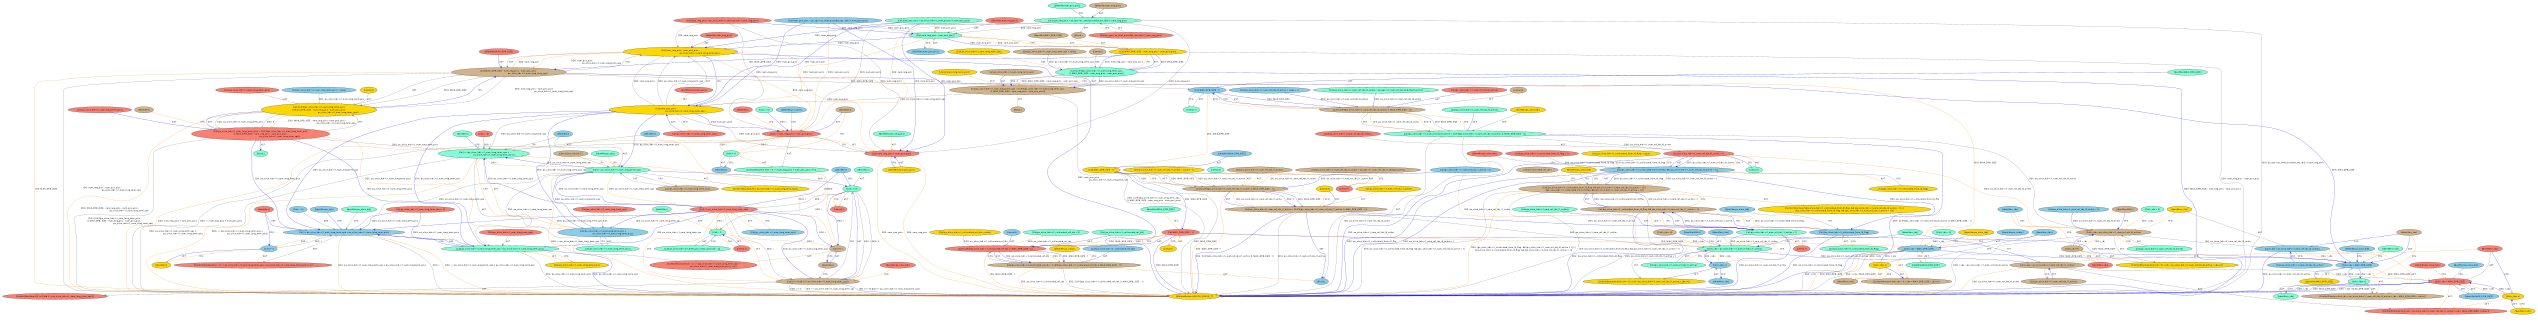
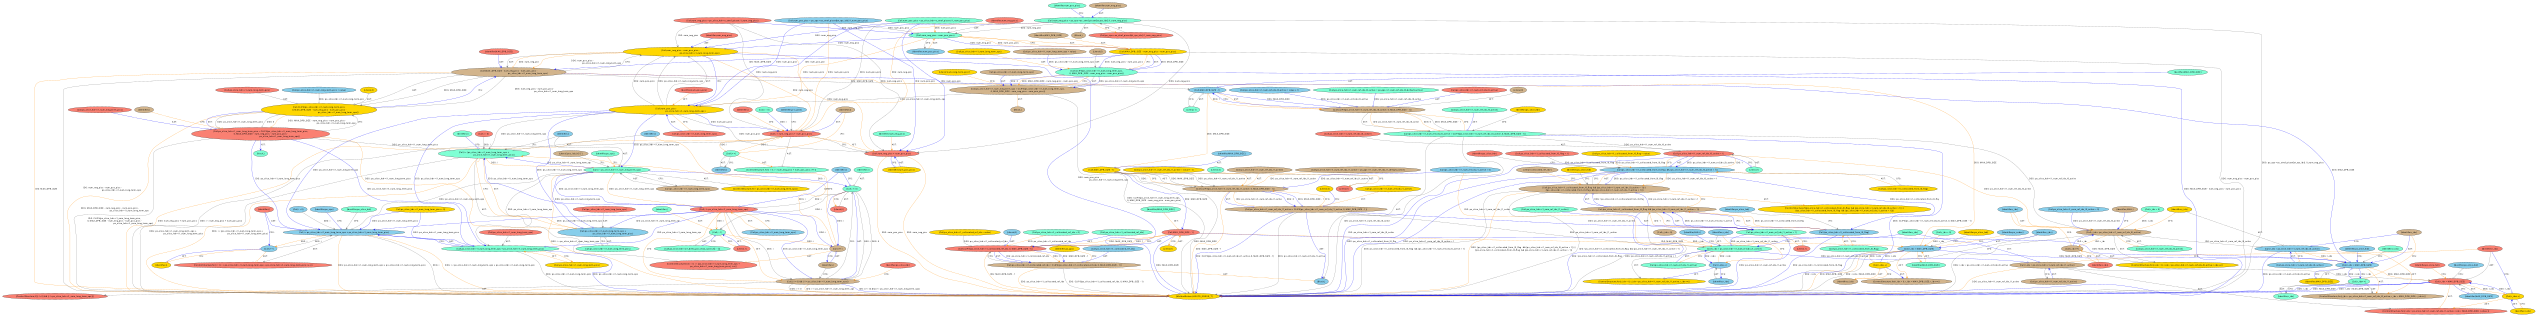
(421, 209) -> (421, 209)
(1065, 249) -> (1065, 249)
